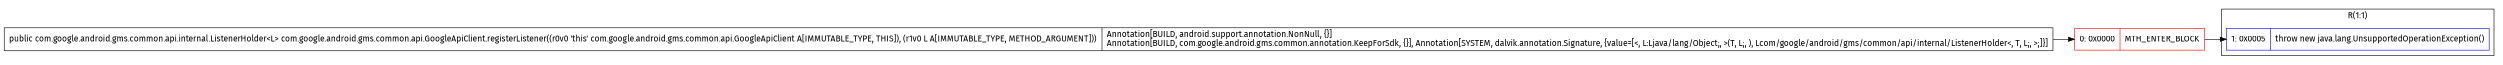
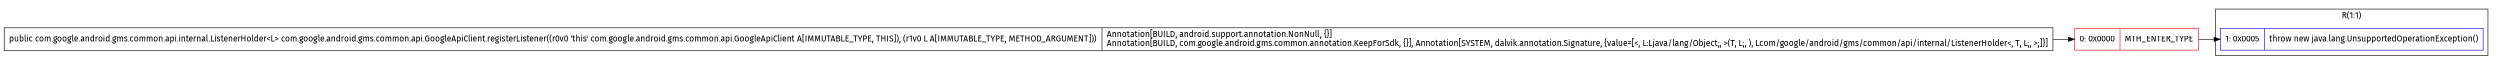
(2162, 39) -> (2159, 39)
